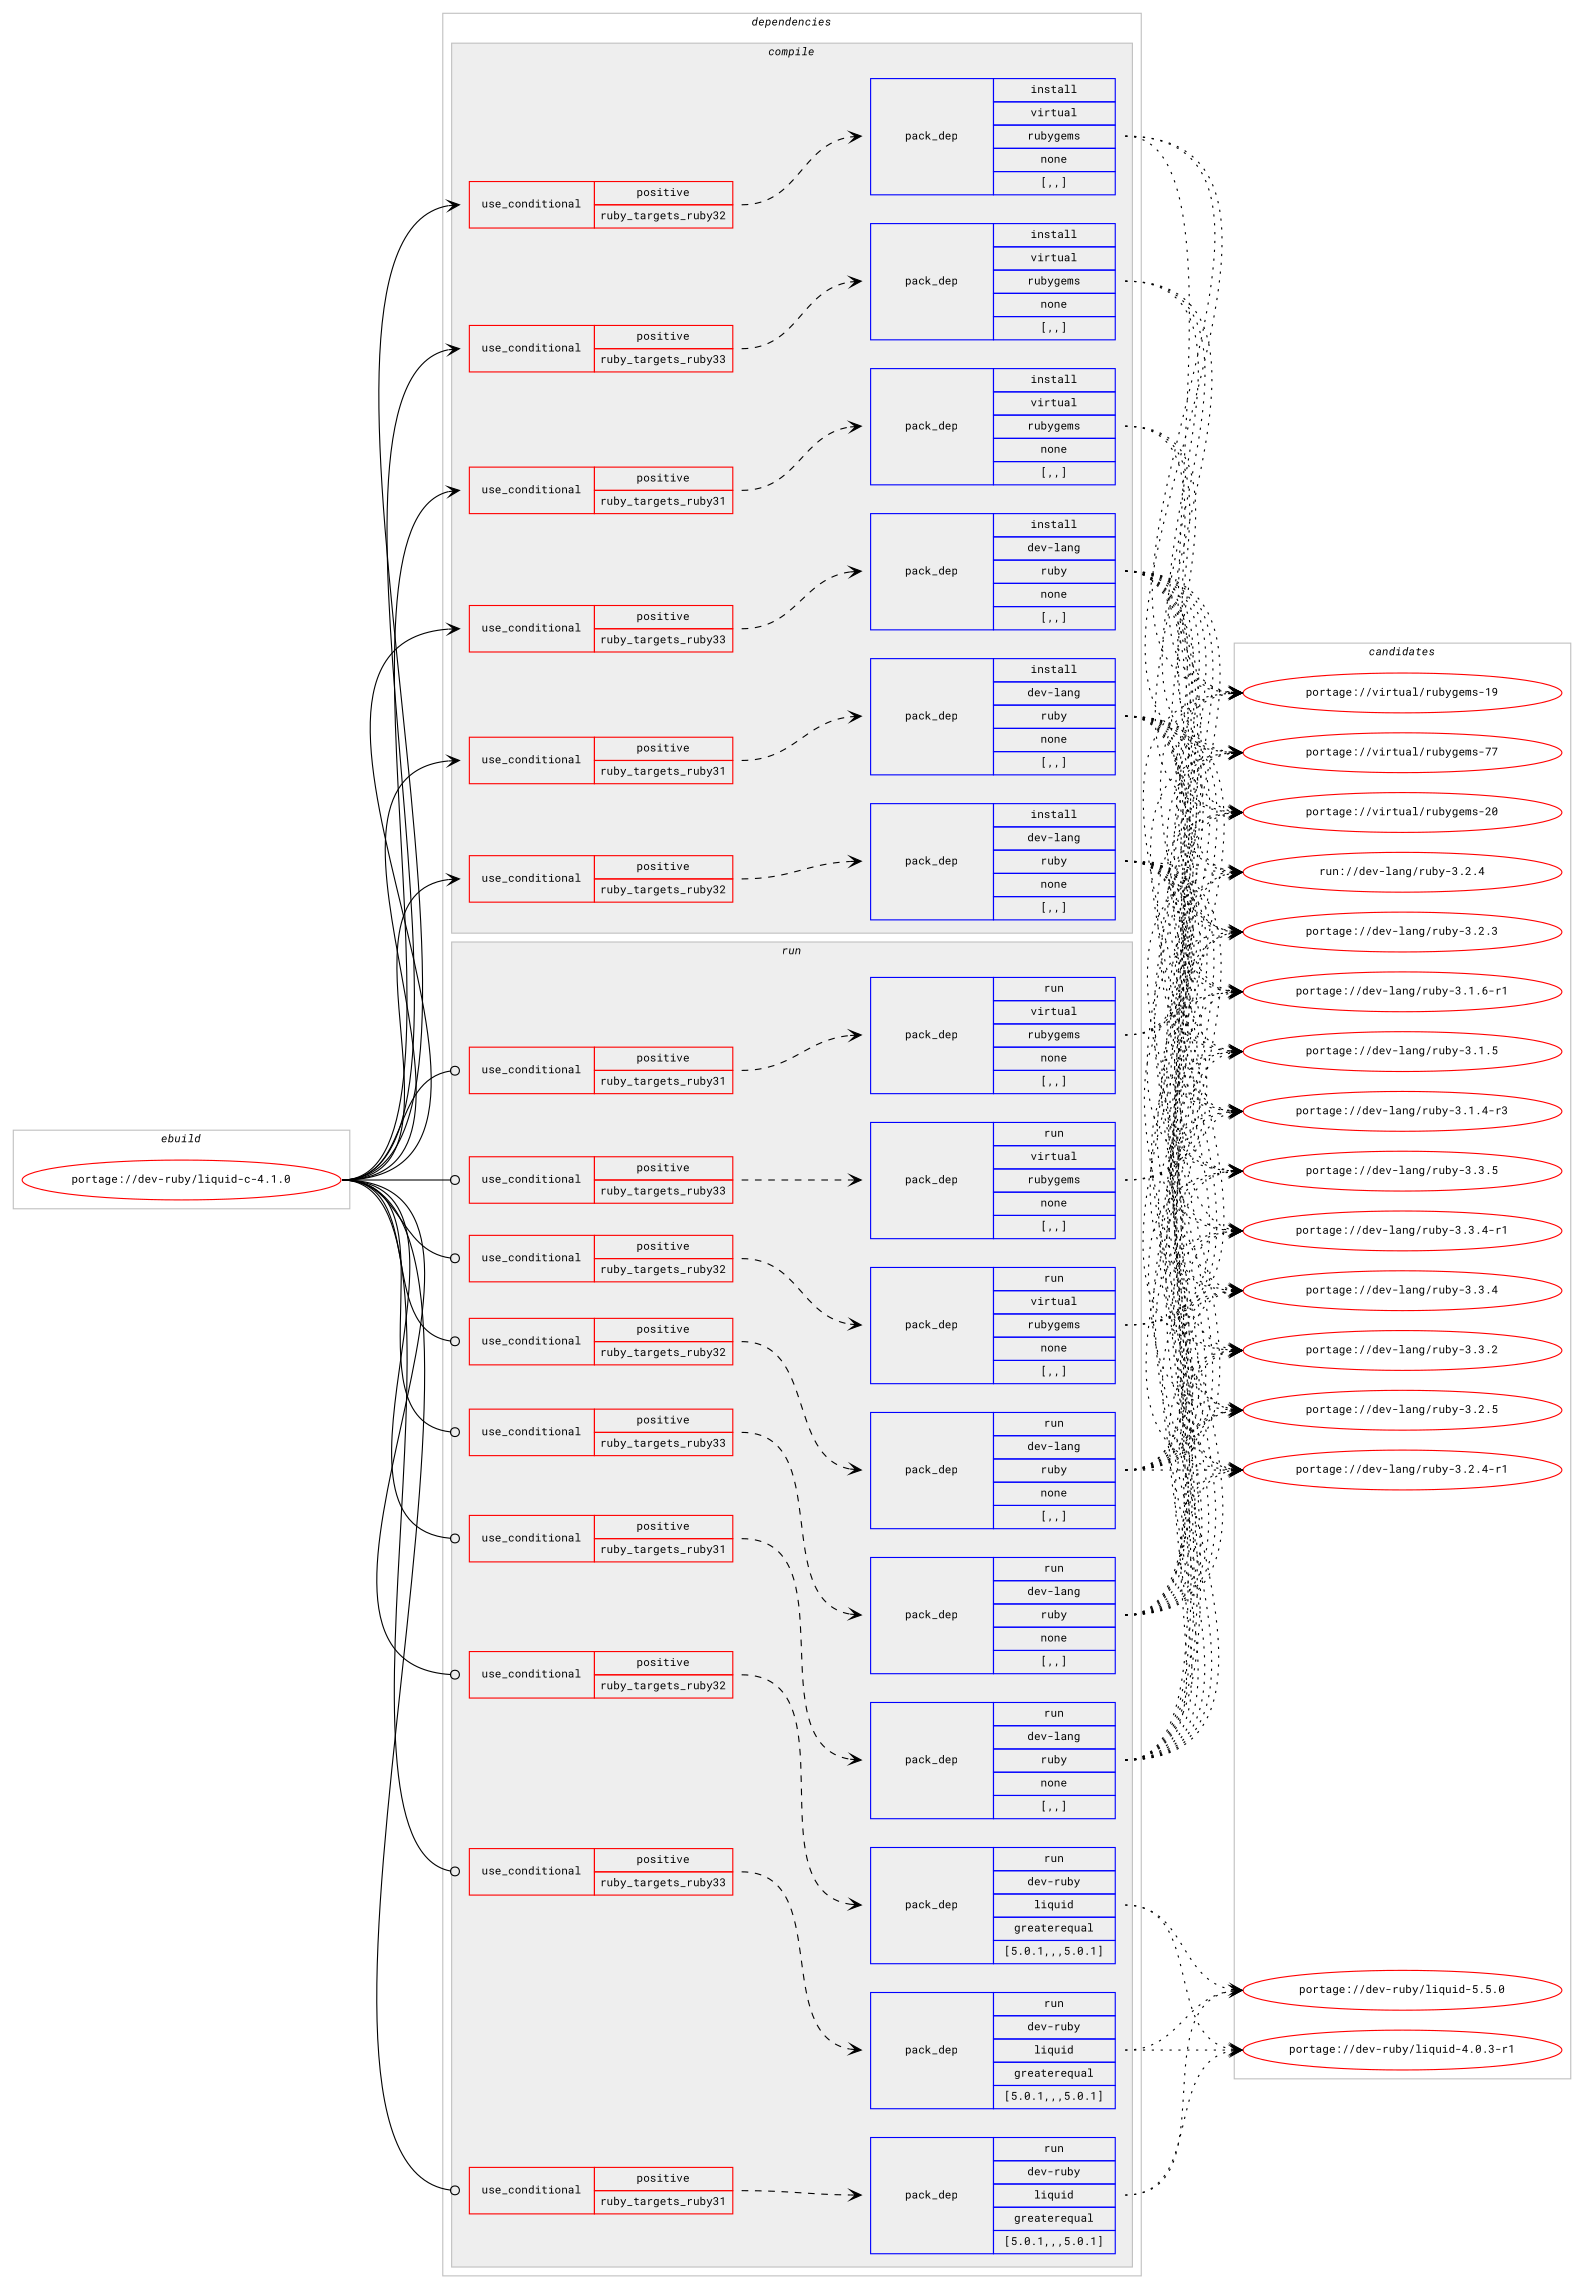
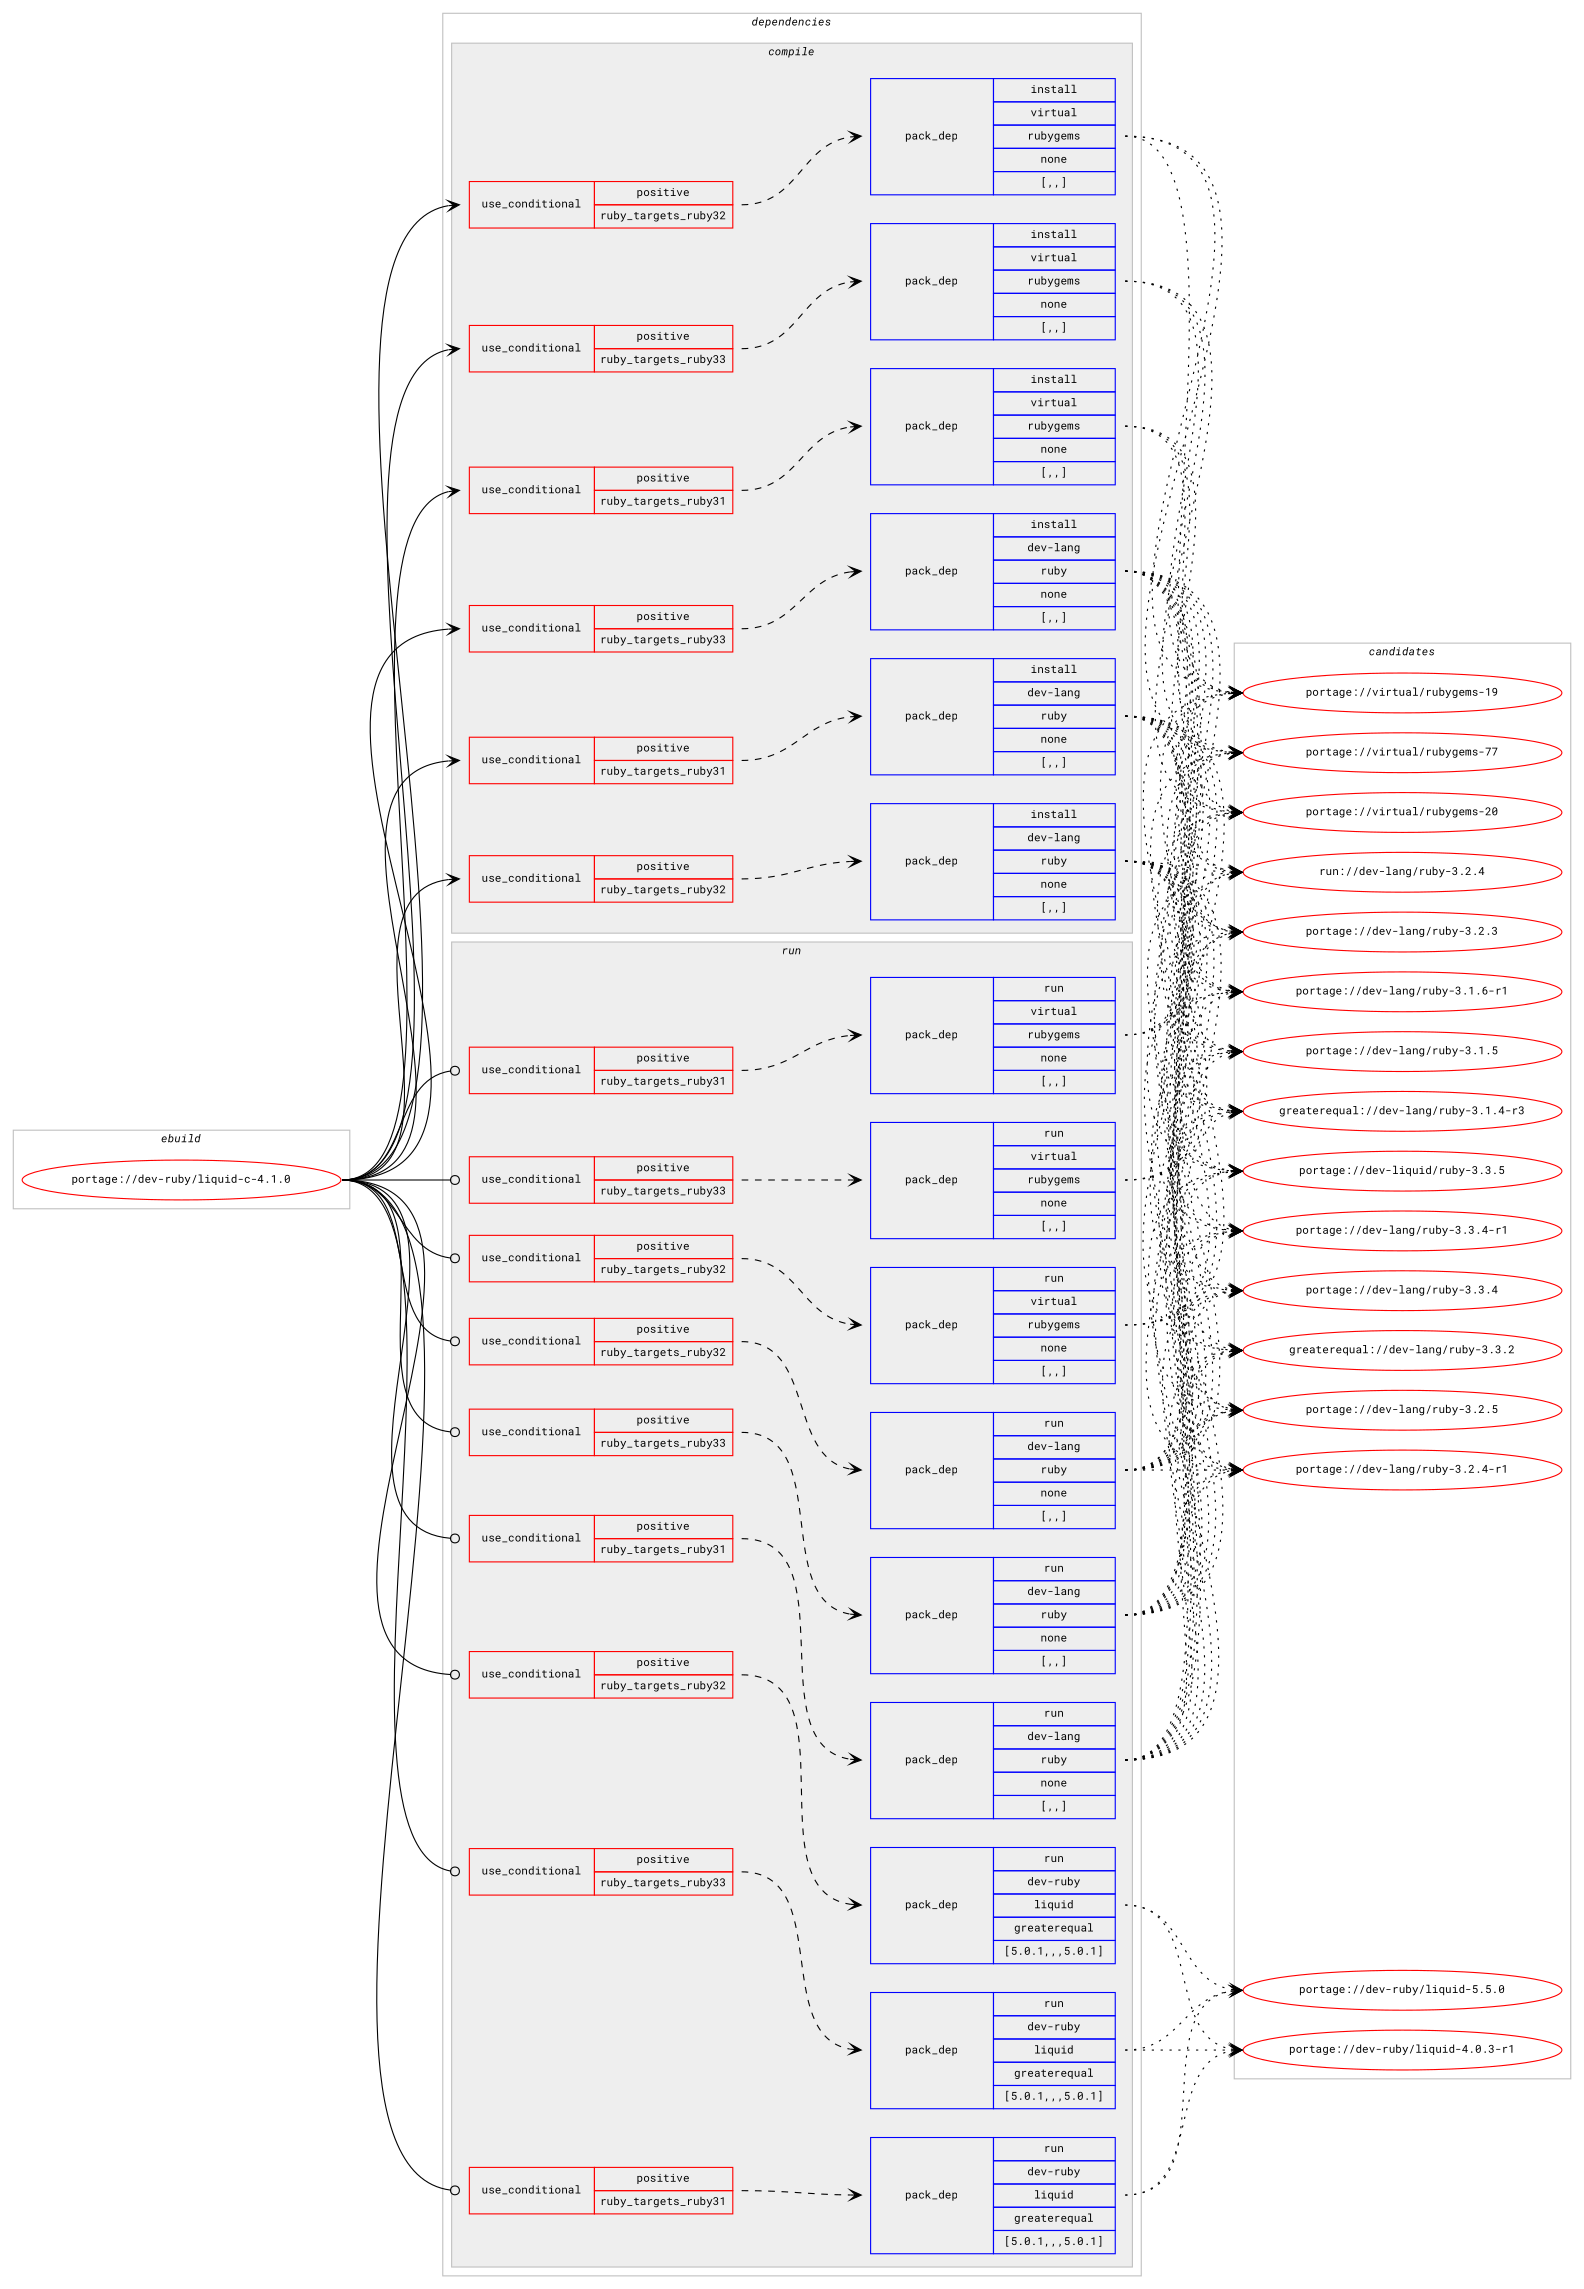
(1402, 1111) -> (1402, 1111)
(1402, 1171) -> (1402, 1171)
(1402, 1350) -> (1402, 1350)
